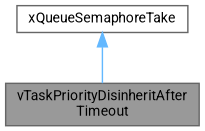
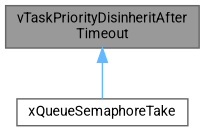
(102, 65) -> (102, 81)
